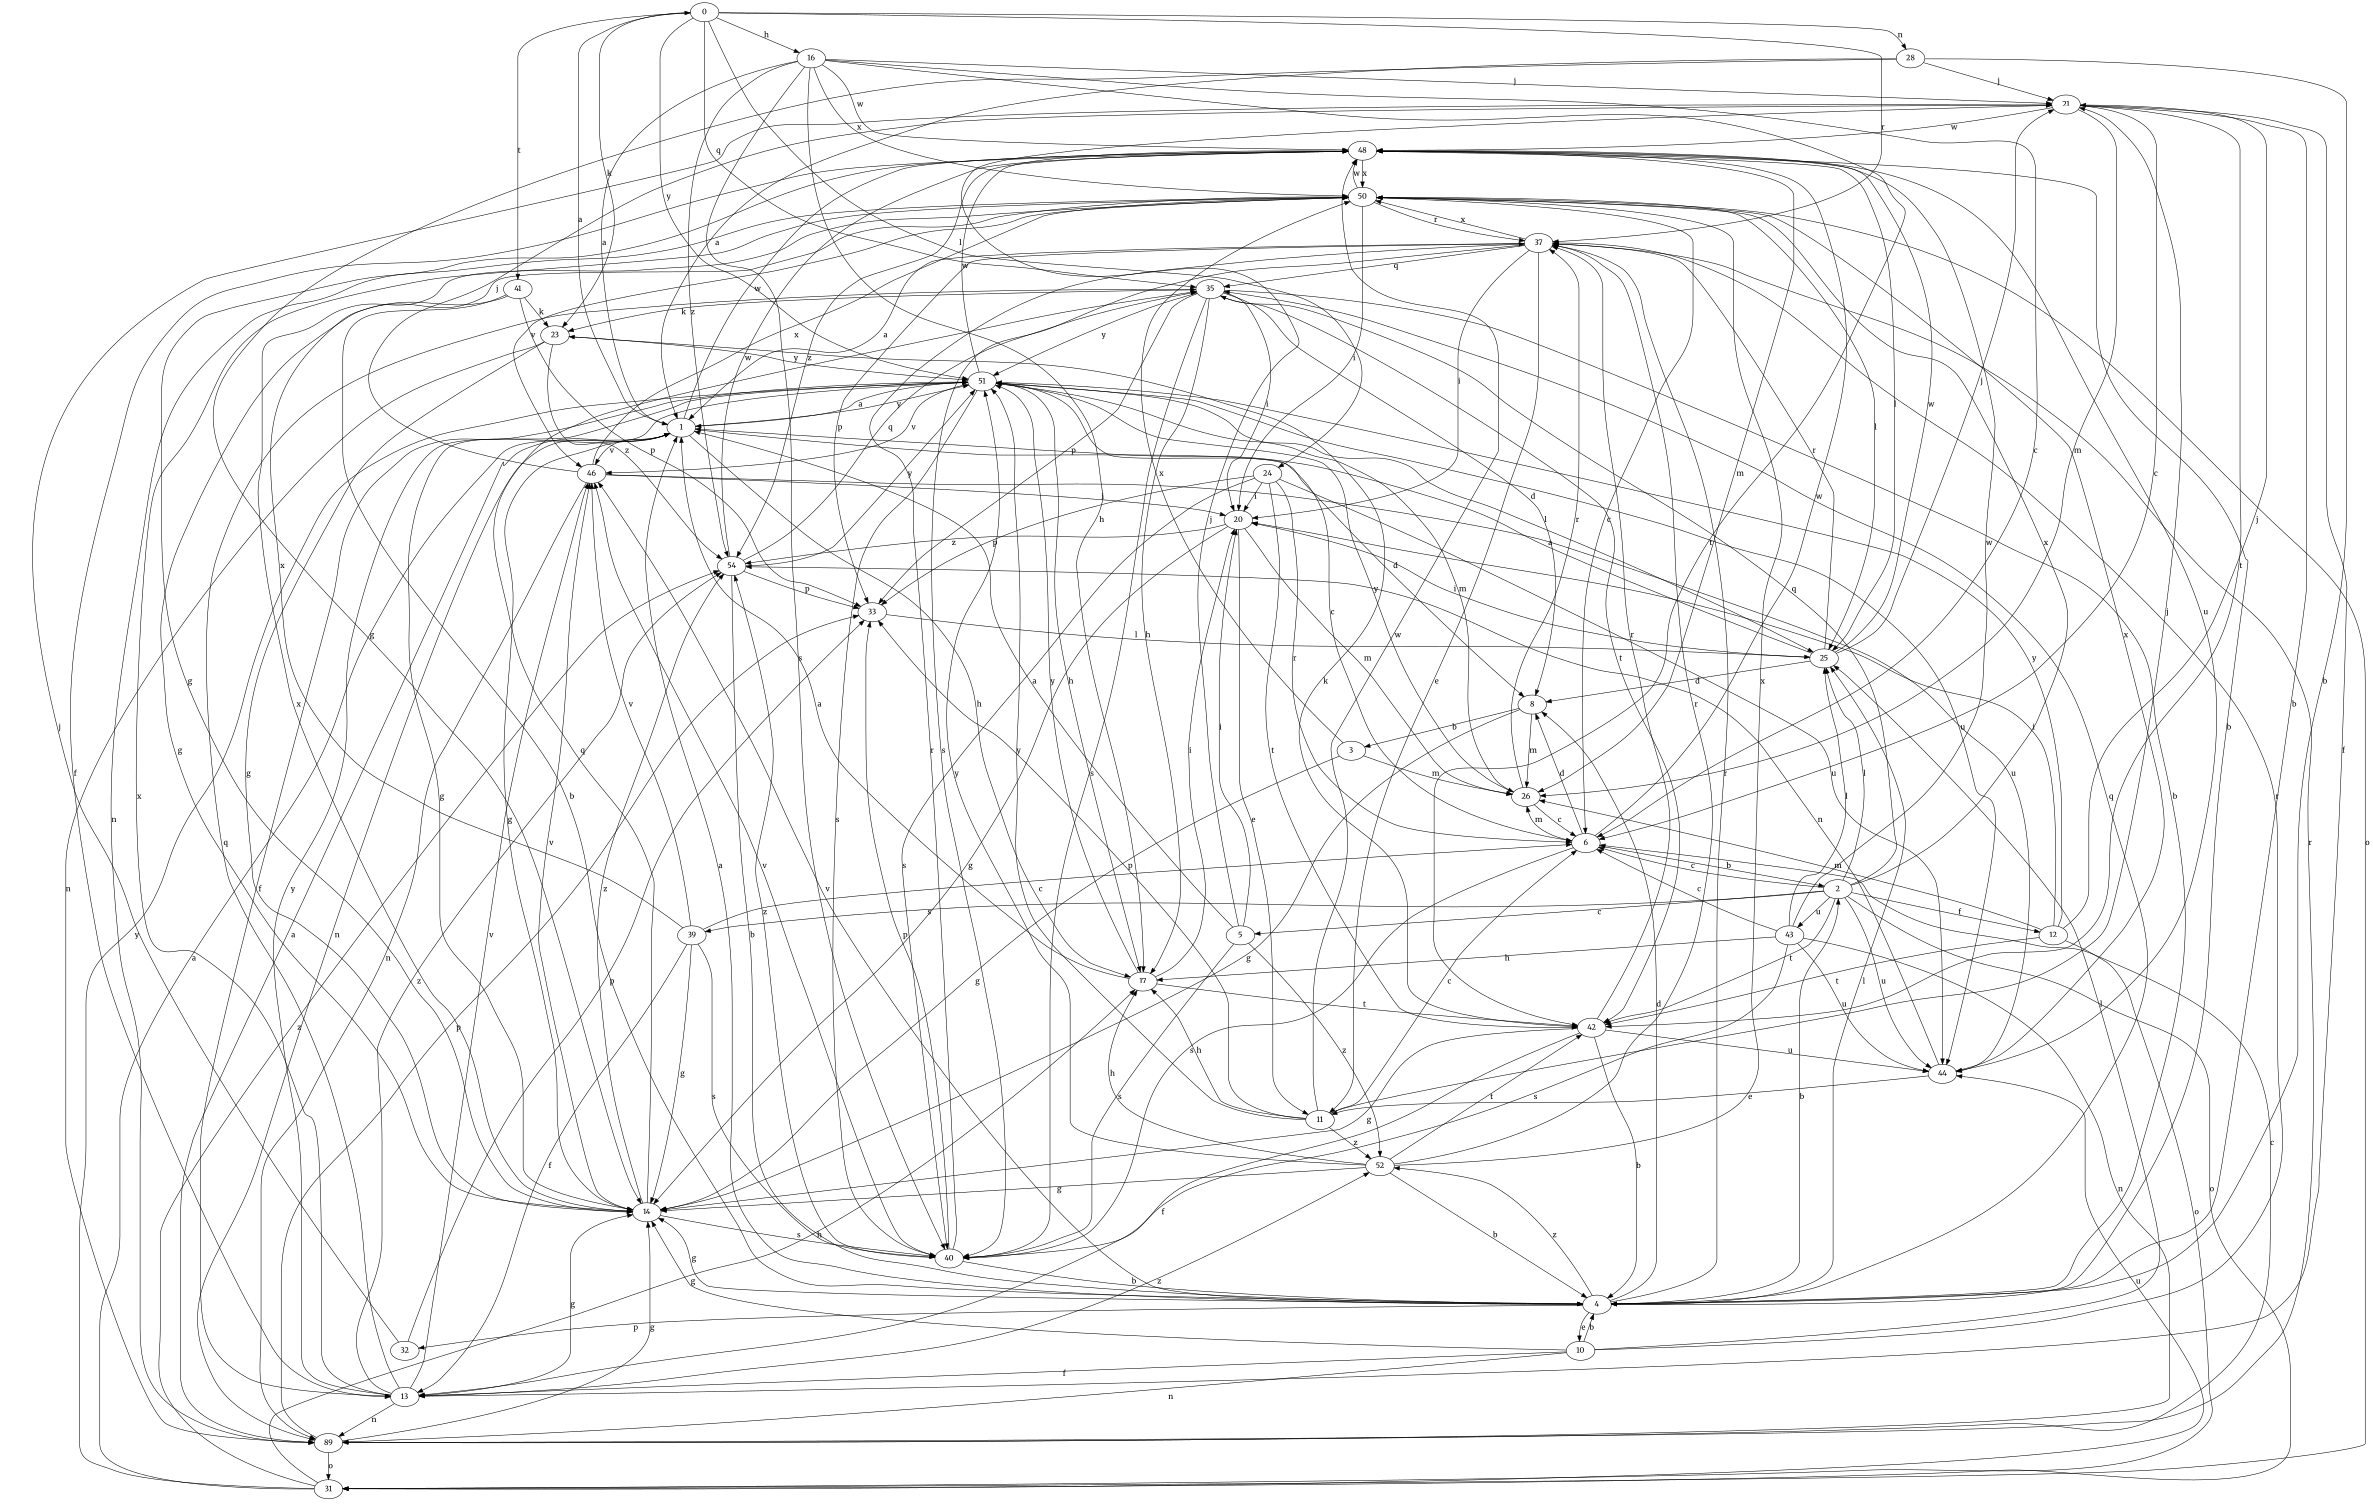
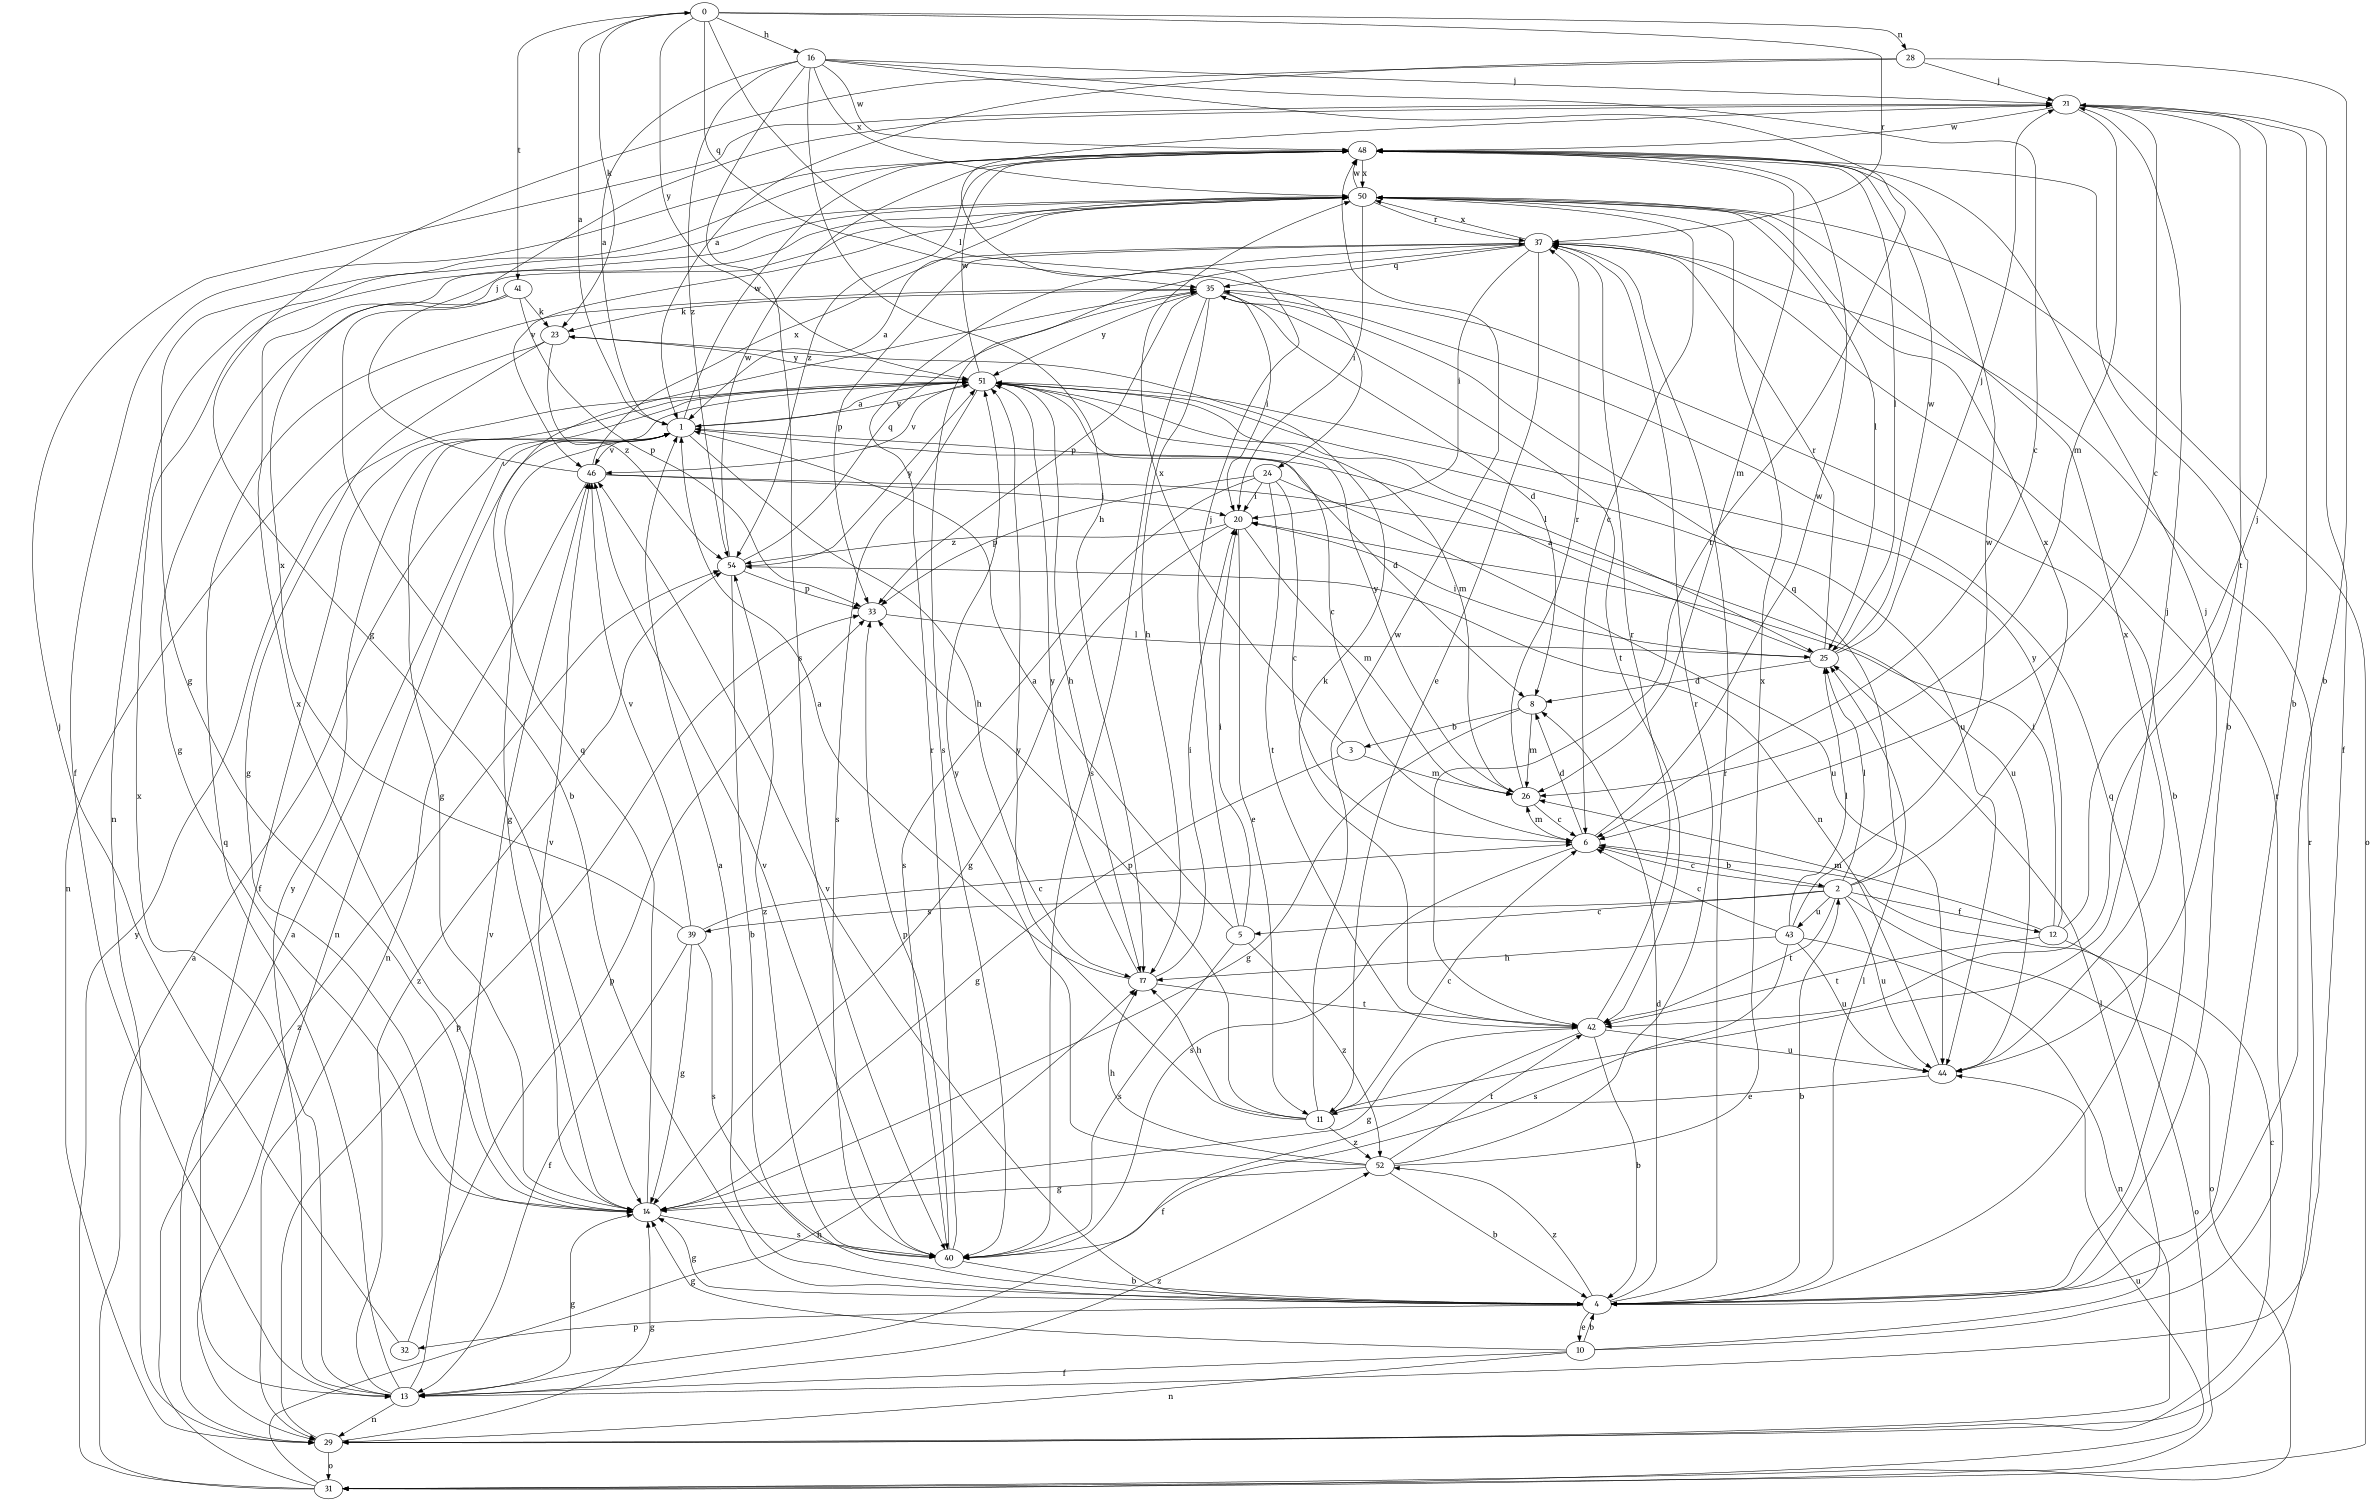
(2206, 612) -> (2206, 612)
(1295, 658) -> (1295, 658)
(603, 882) -> none
(328, 1443) -> (328, 1443)
